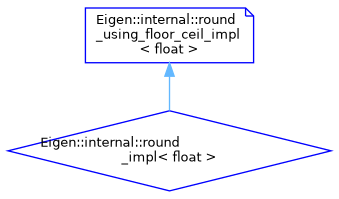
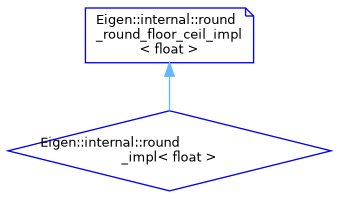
(170, 35) -> (170, 35)
